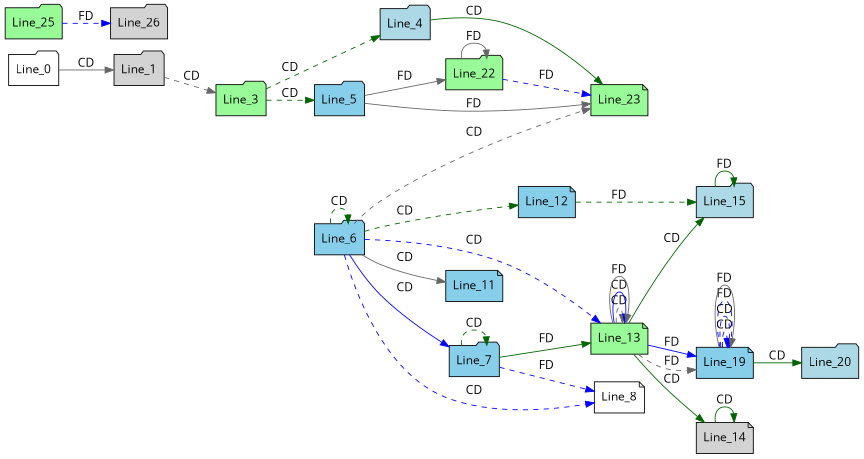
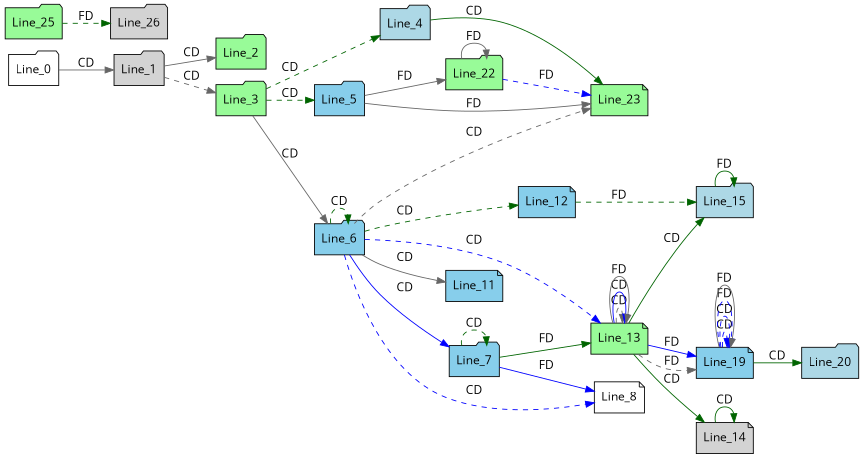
(82, 23) -> (82, 23)
none -> (241, 54)
none -> (288, 166)
(543, 378) -> (543, 378)
